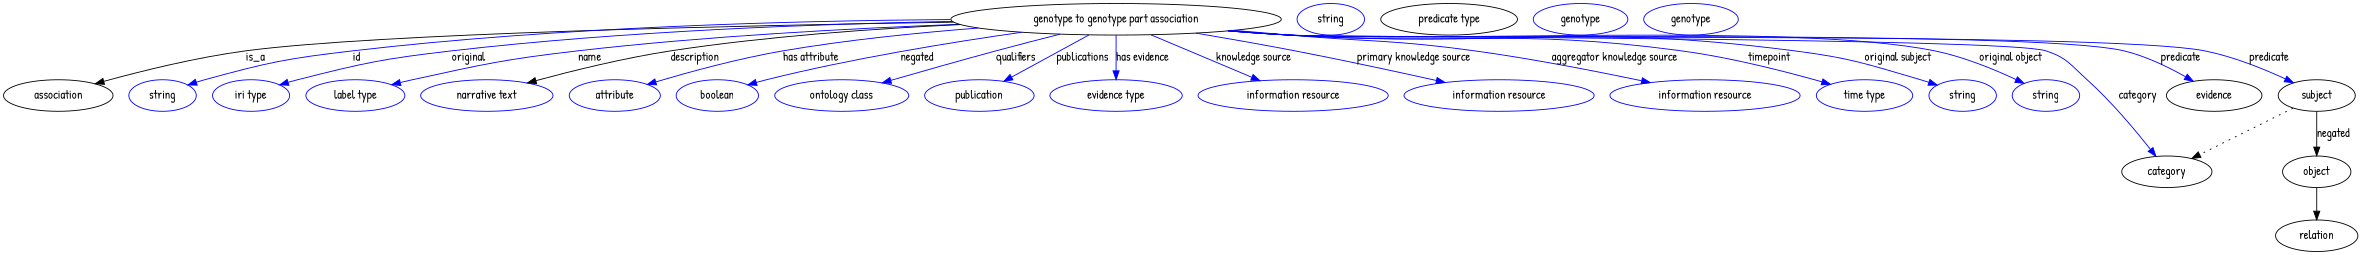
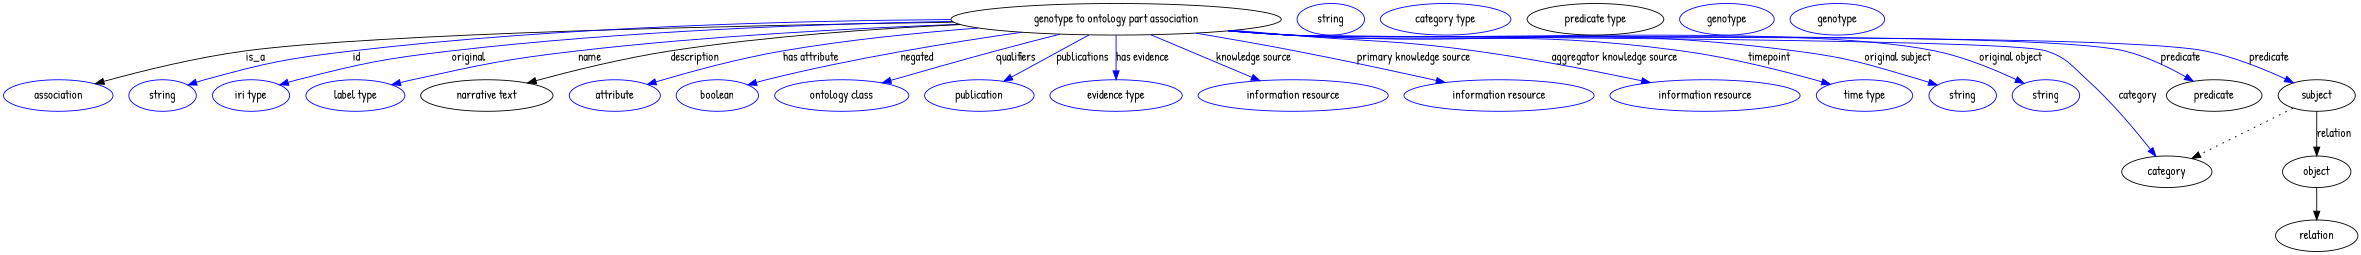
(1116, 19) -> (1116, 19)
none -> (1446, 19)
(58, 96) -> (58, 96)
(487, 96) -> (487, 96)
(2214, 96) -> (2214, 96)
(2333, 134) -> (2334, 134)
